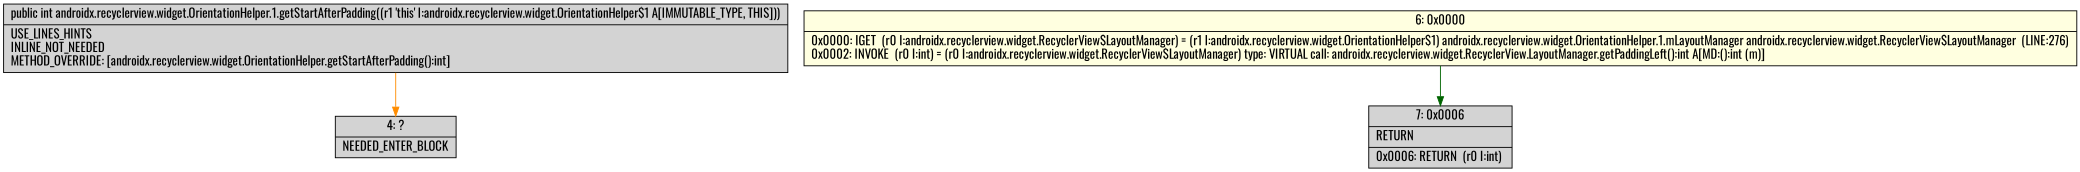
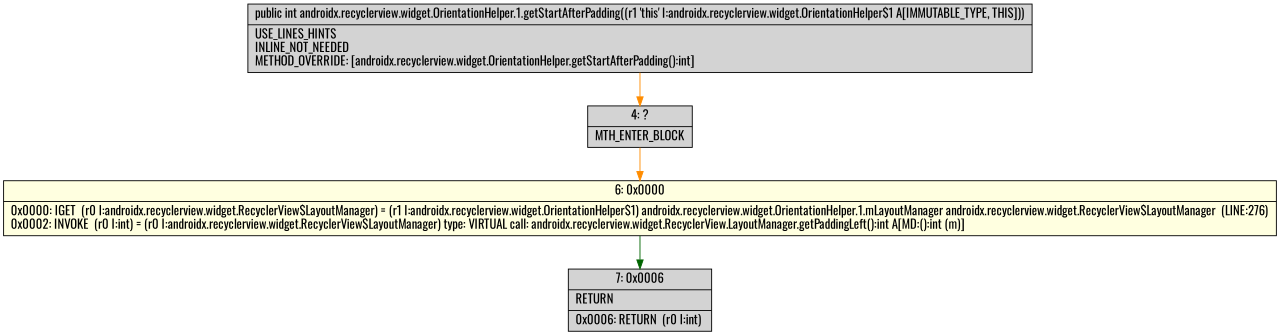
(396, 147) -> (640, 137)
none -> (640, 160)
